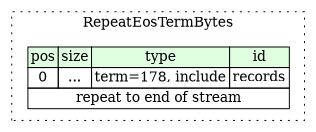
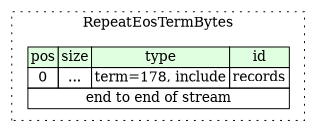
(159, 98) -> (159, 98)
